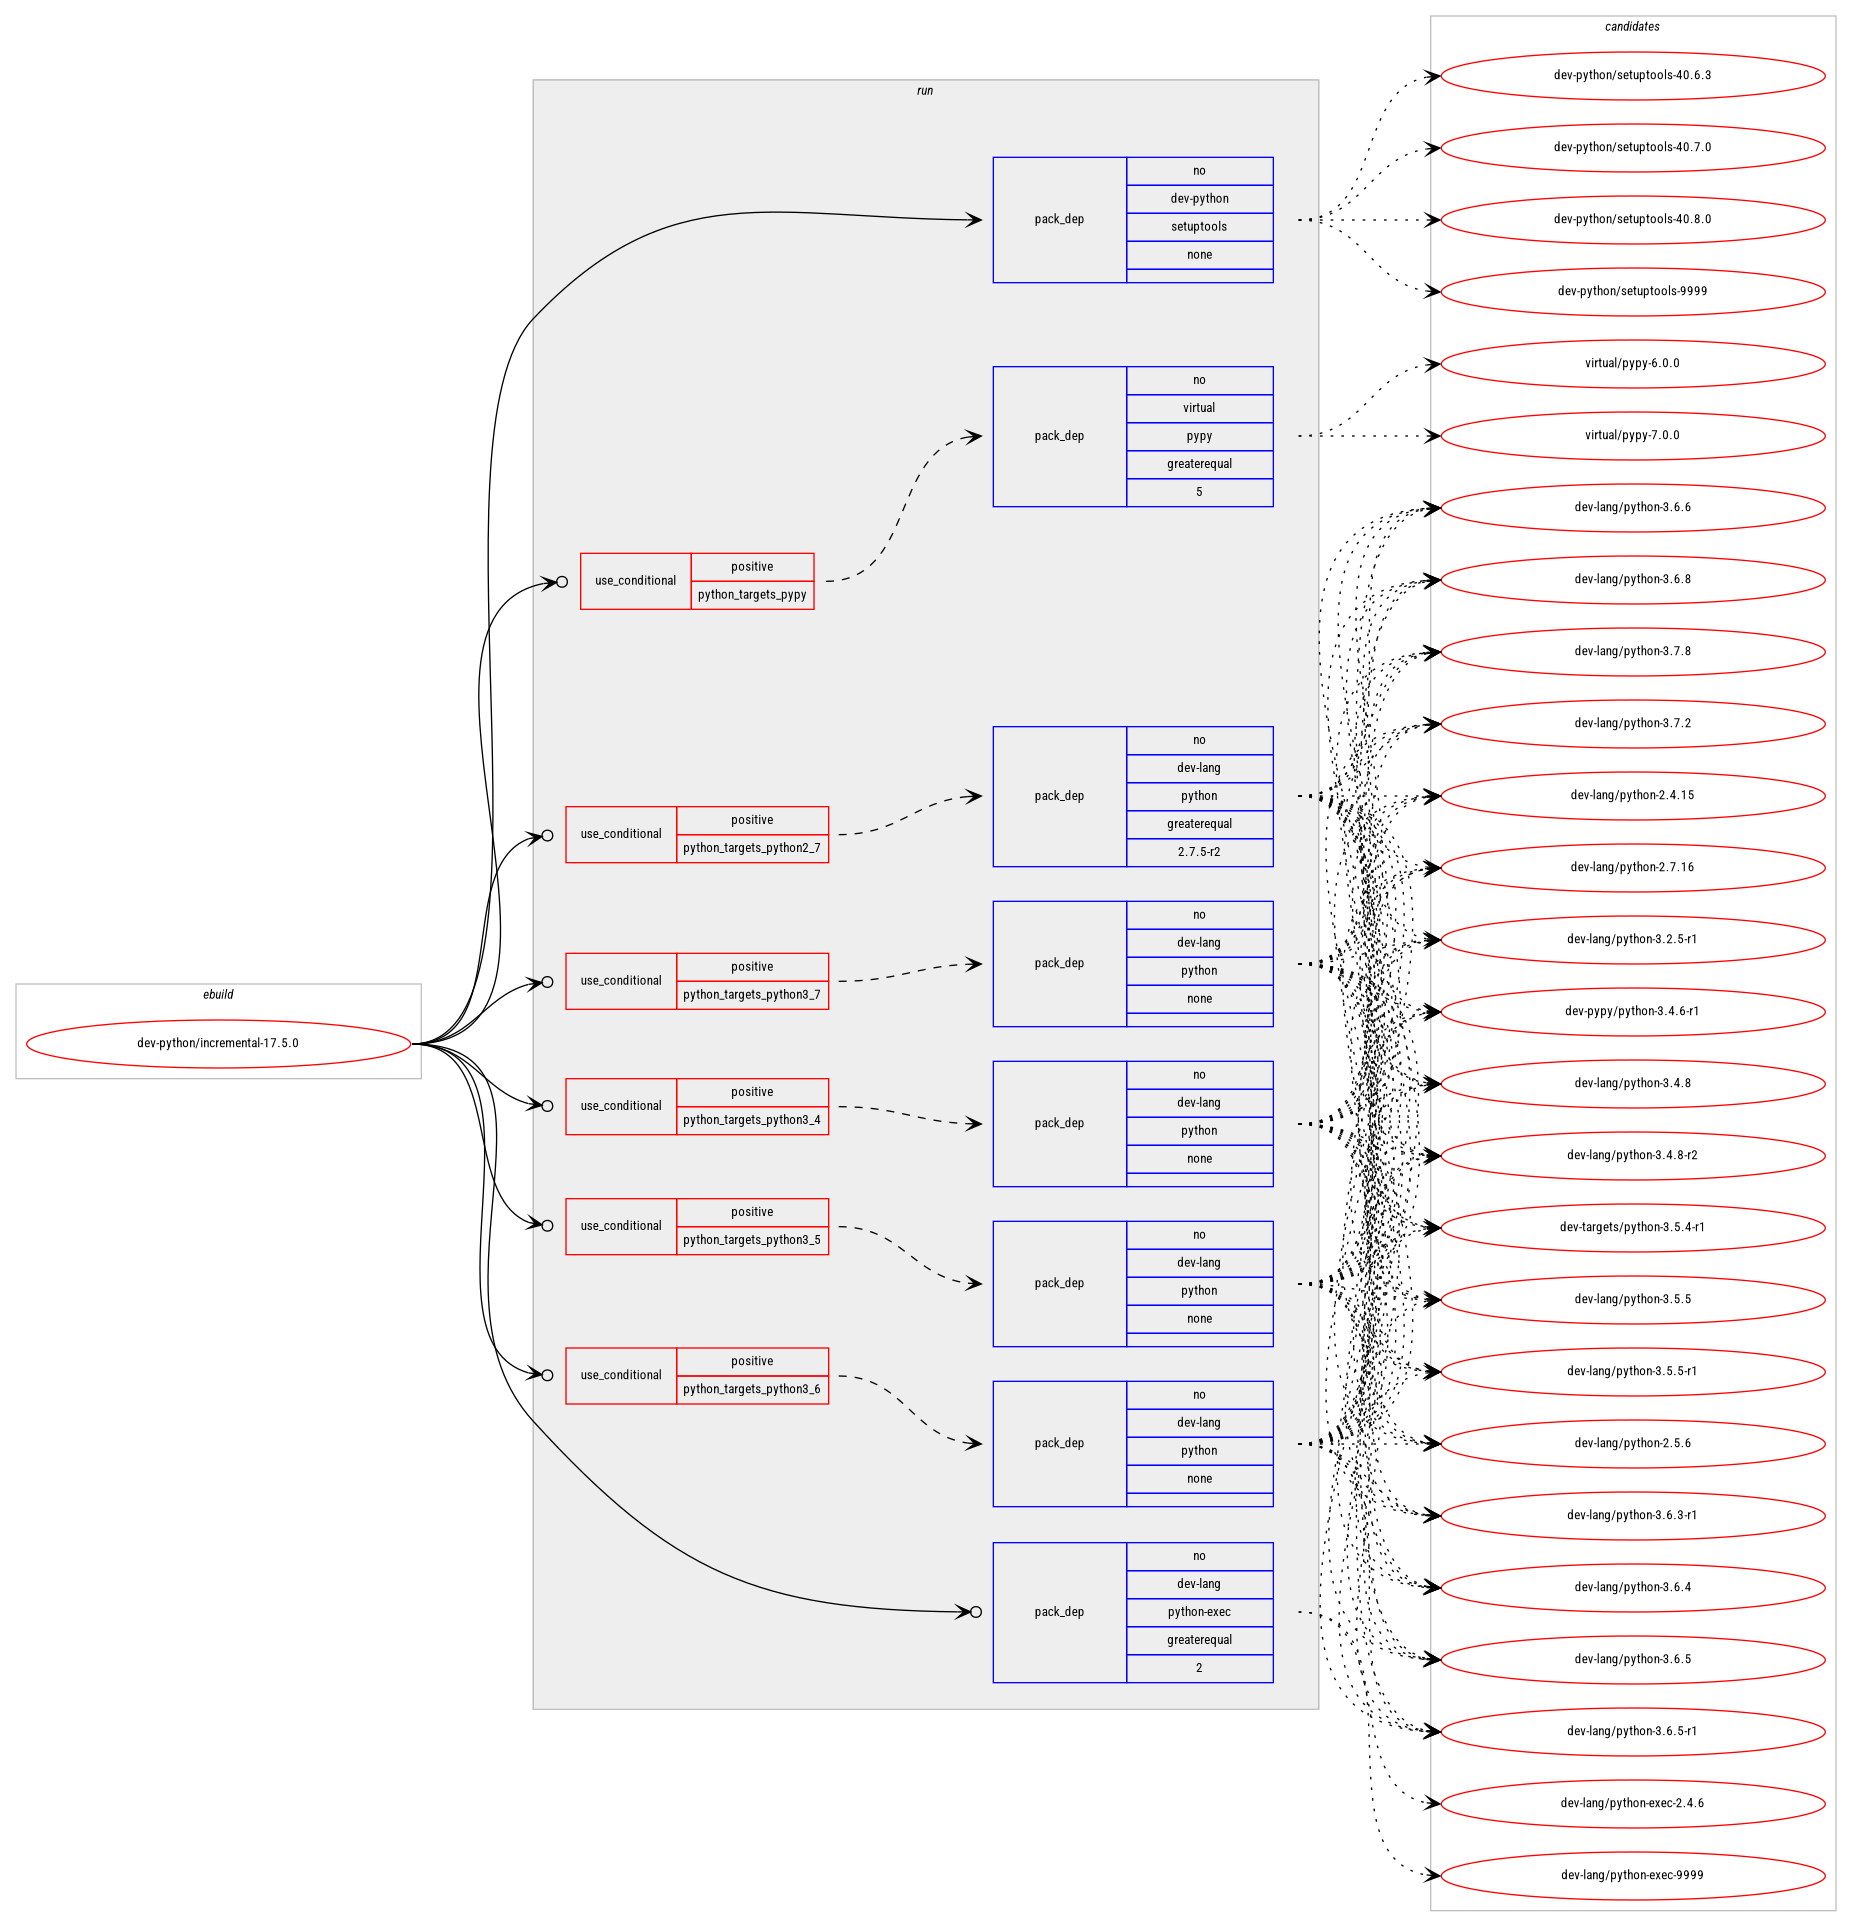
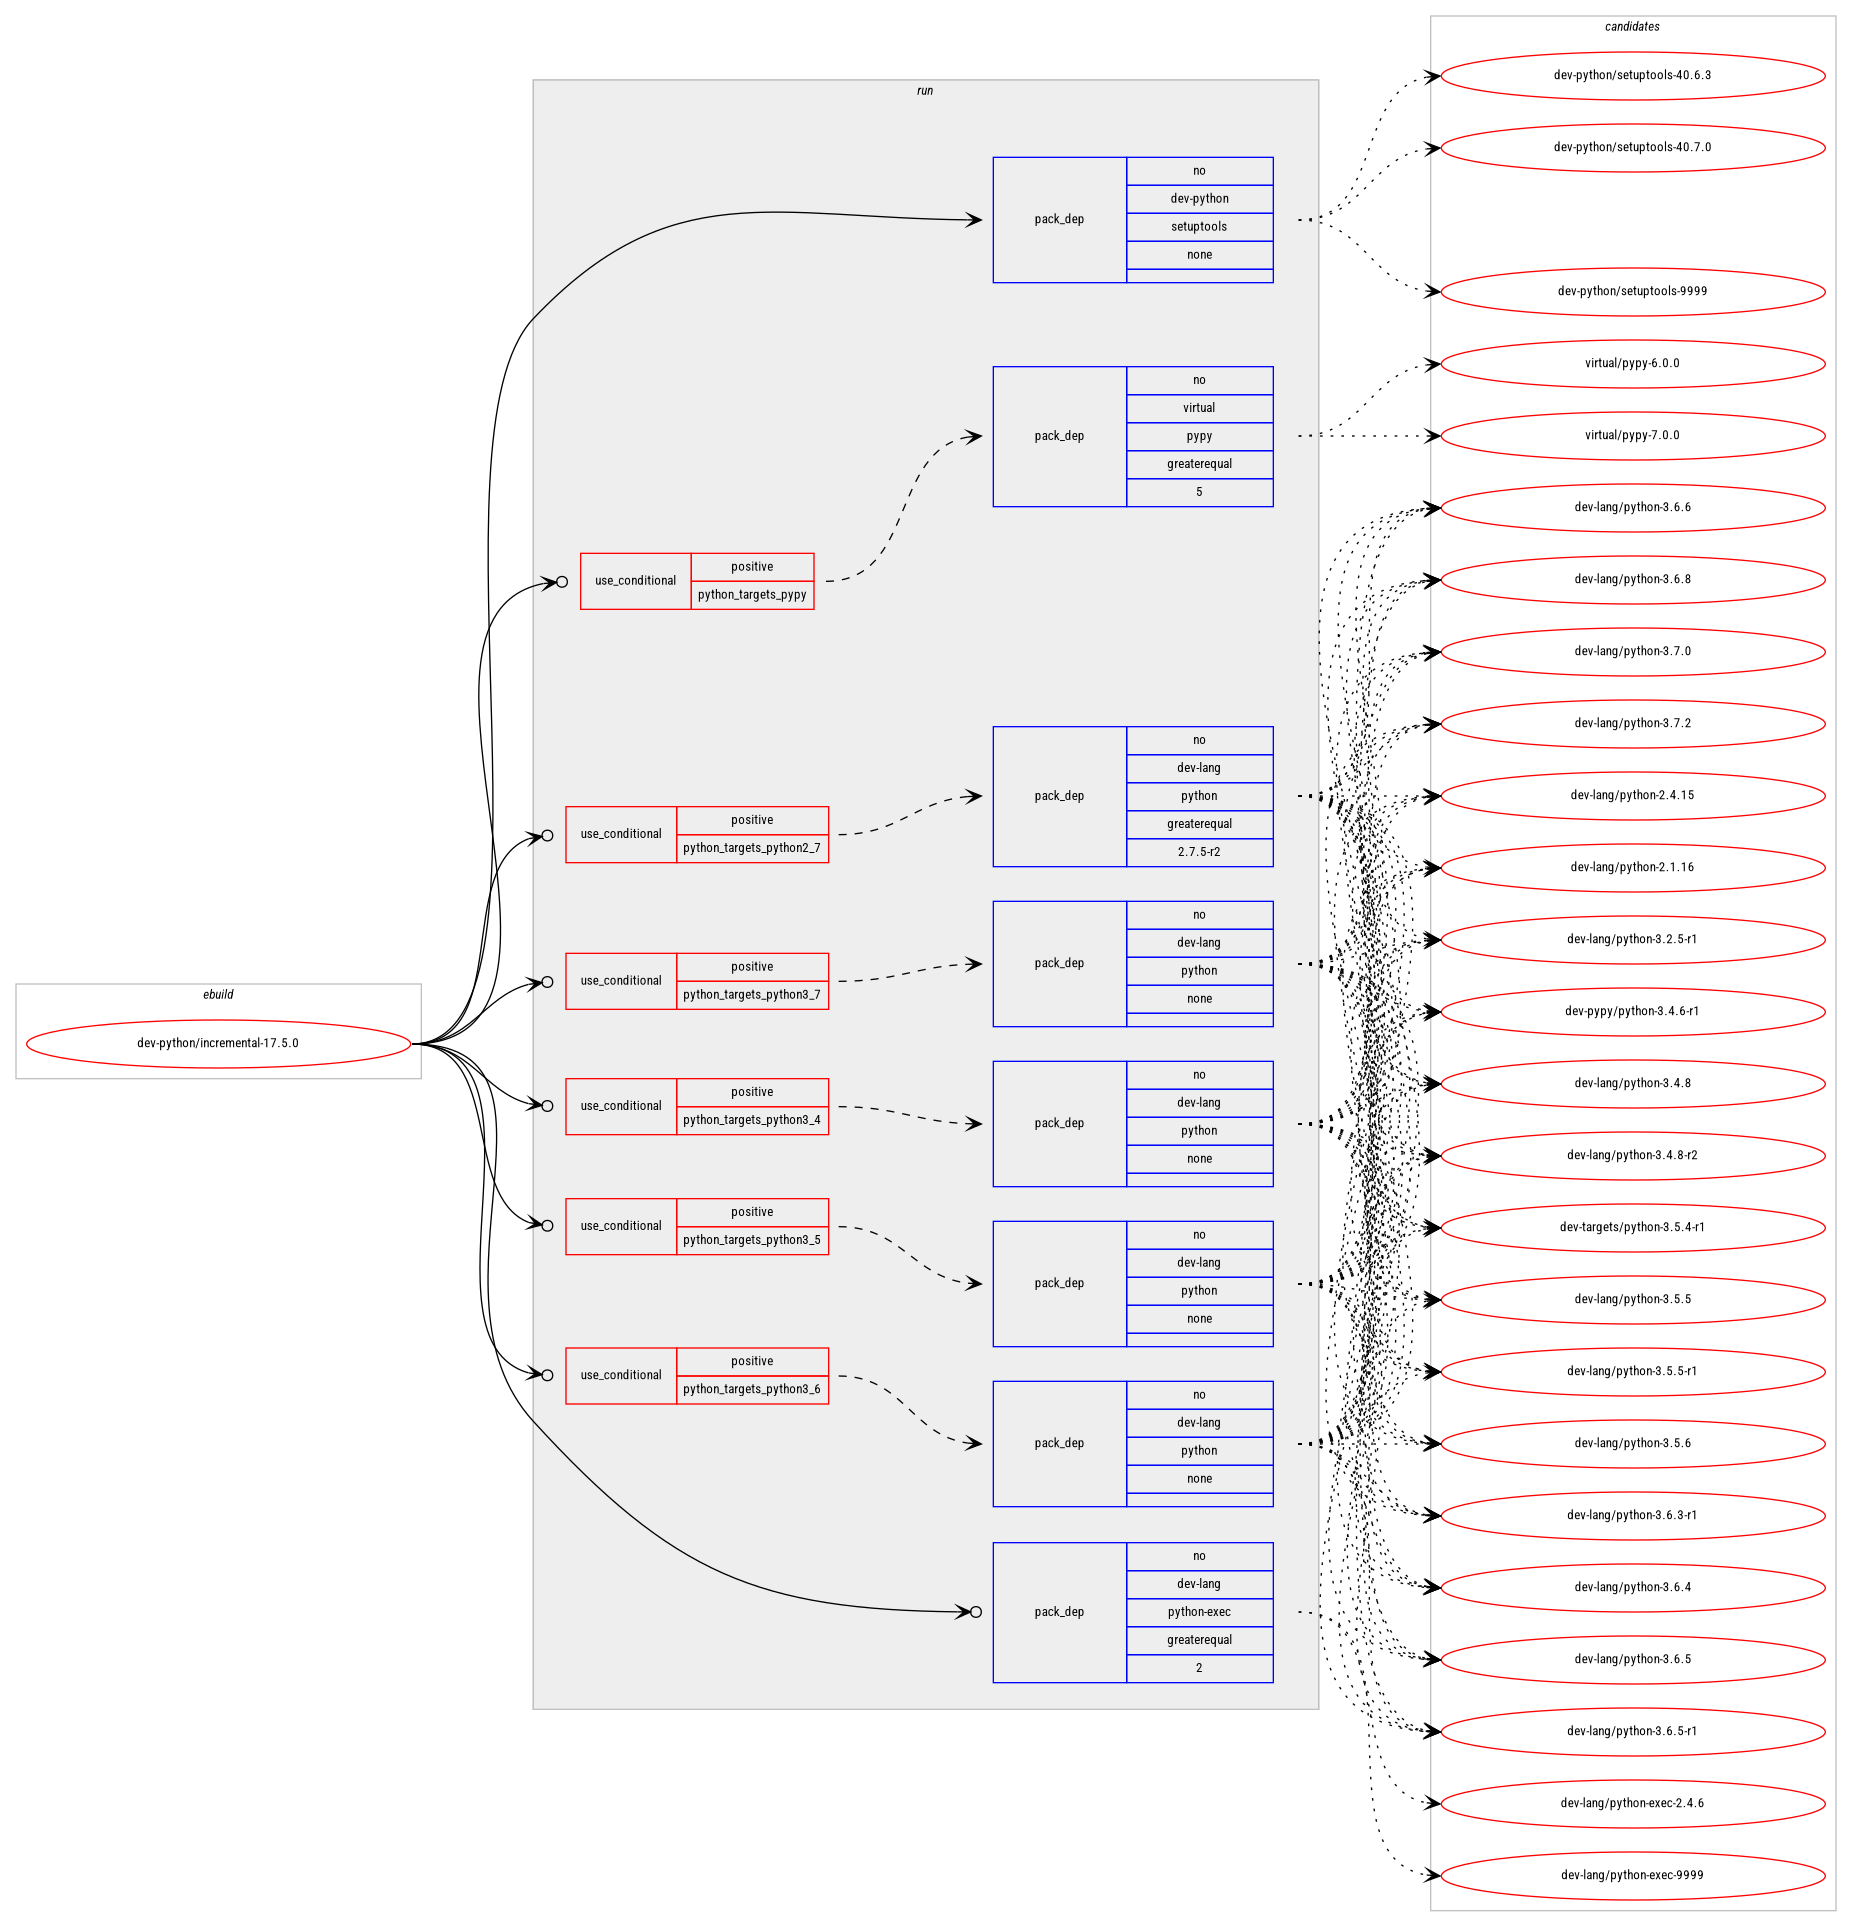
(1633, 220) -> none
(1633, 652) -> (1633, 652)
(1633, 868) -> (1633, 868)
(1633, 1444) -> (1633, 1444)
